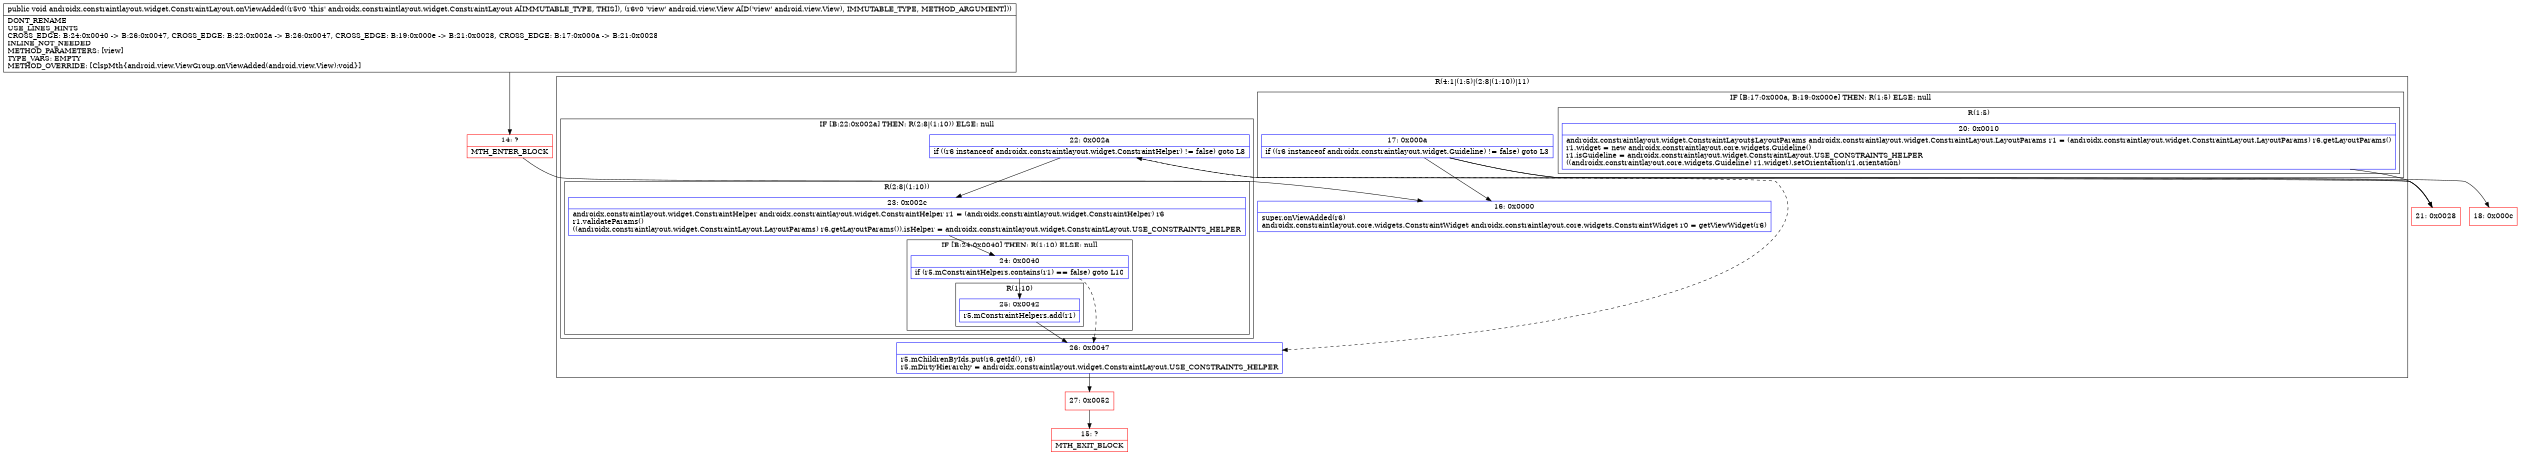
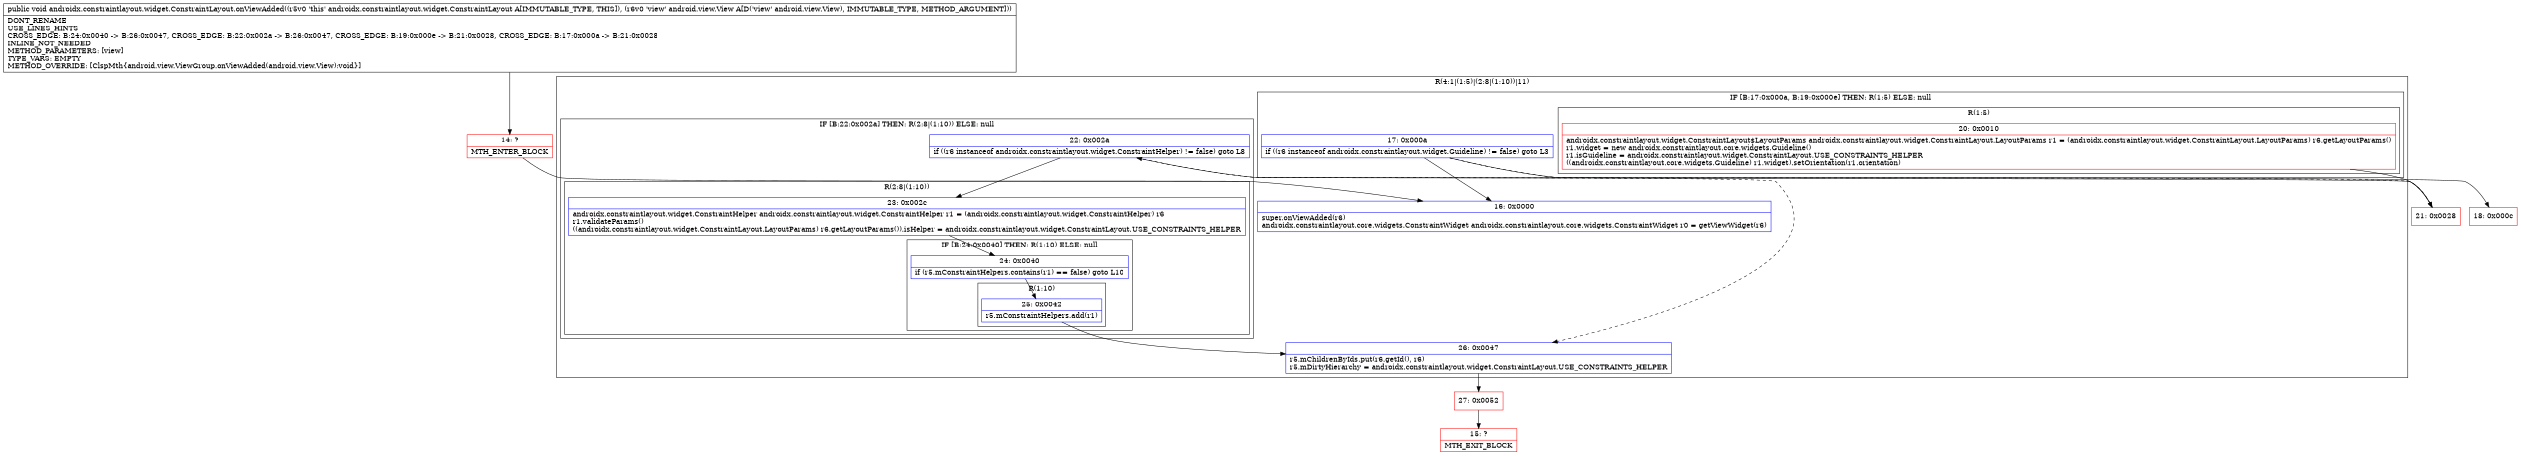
(1979, 146) -> (1979, 146)
(1944, 178) -> (1944, 178)
(1095, 306) -> none
